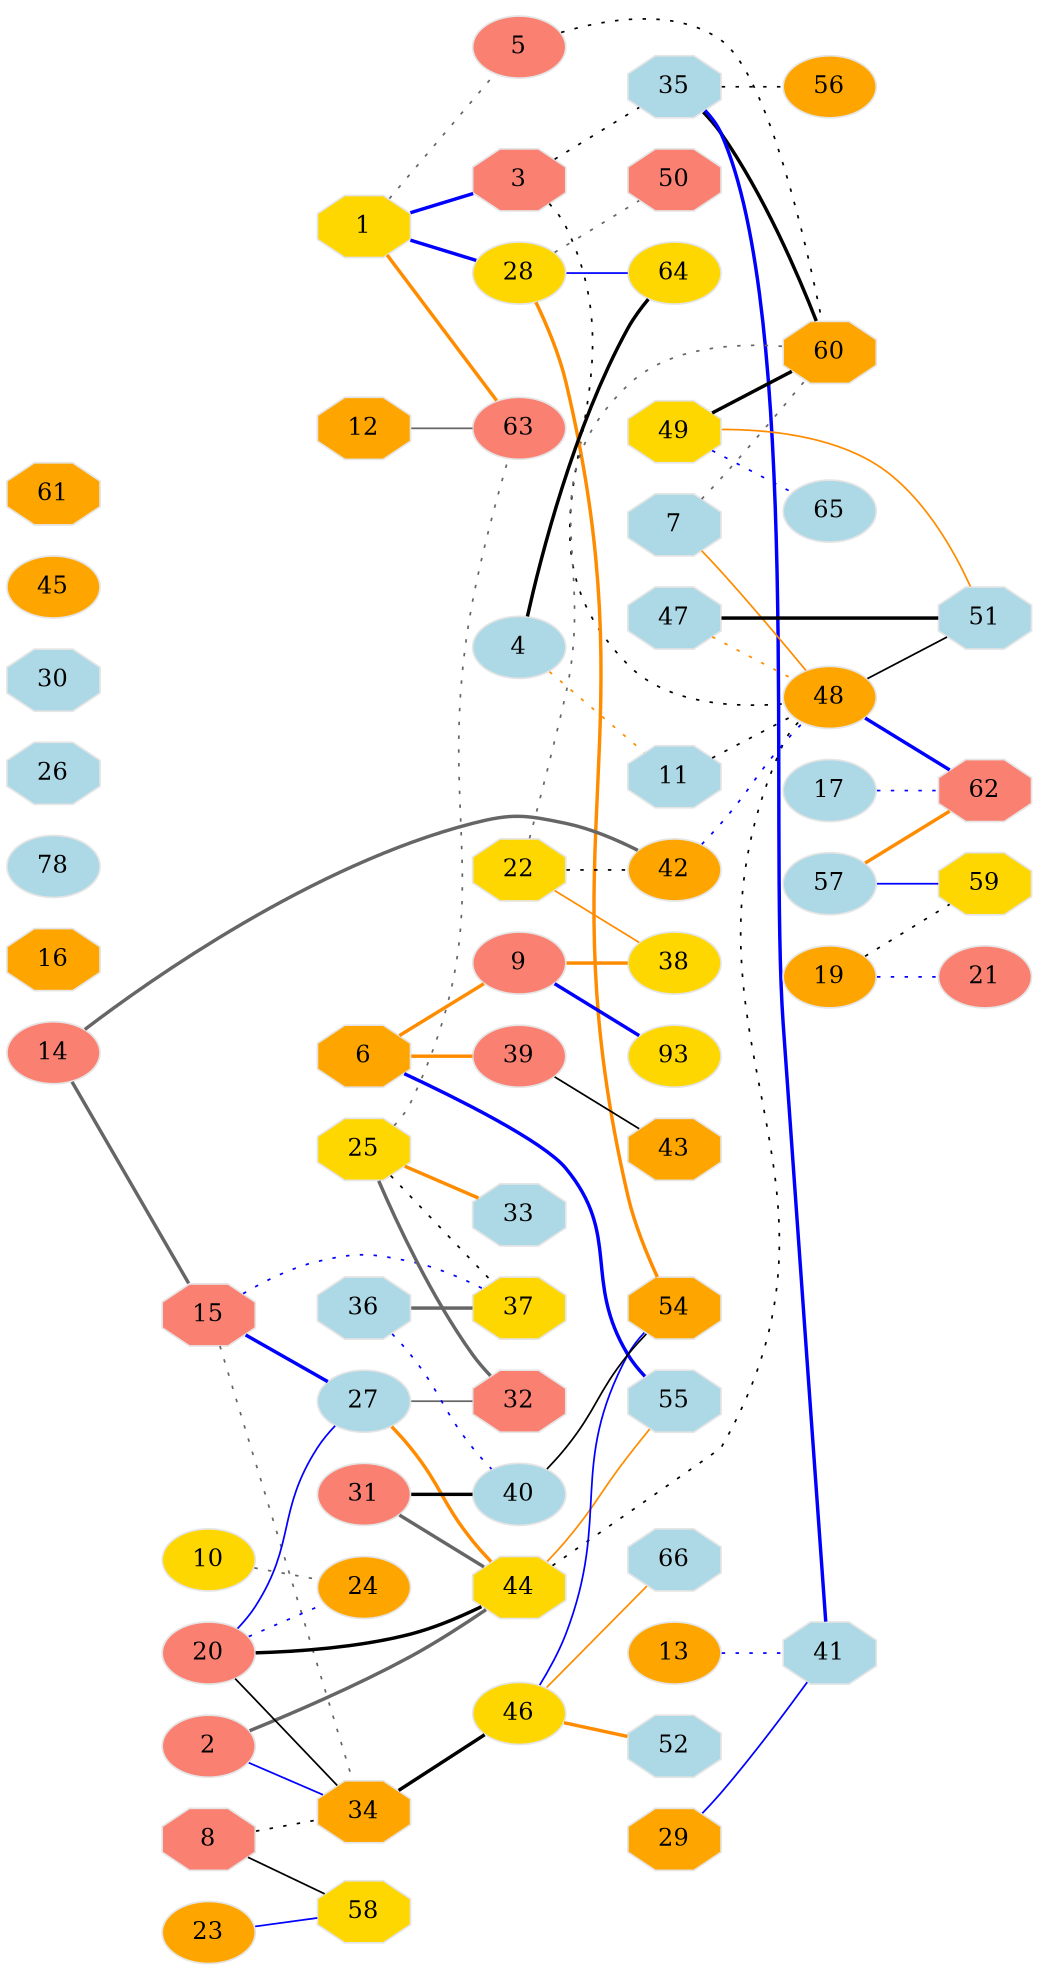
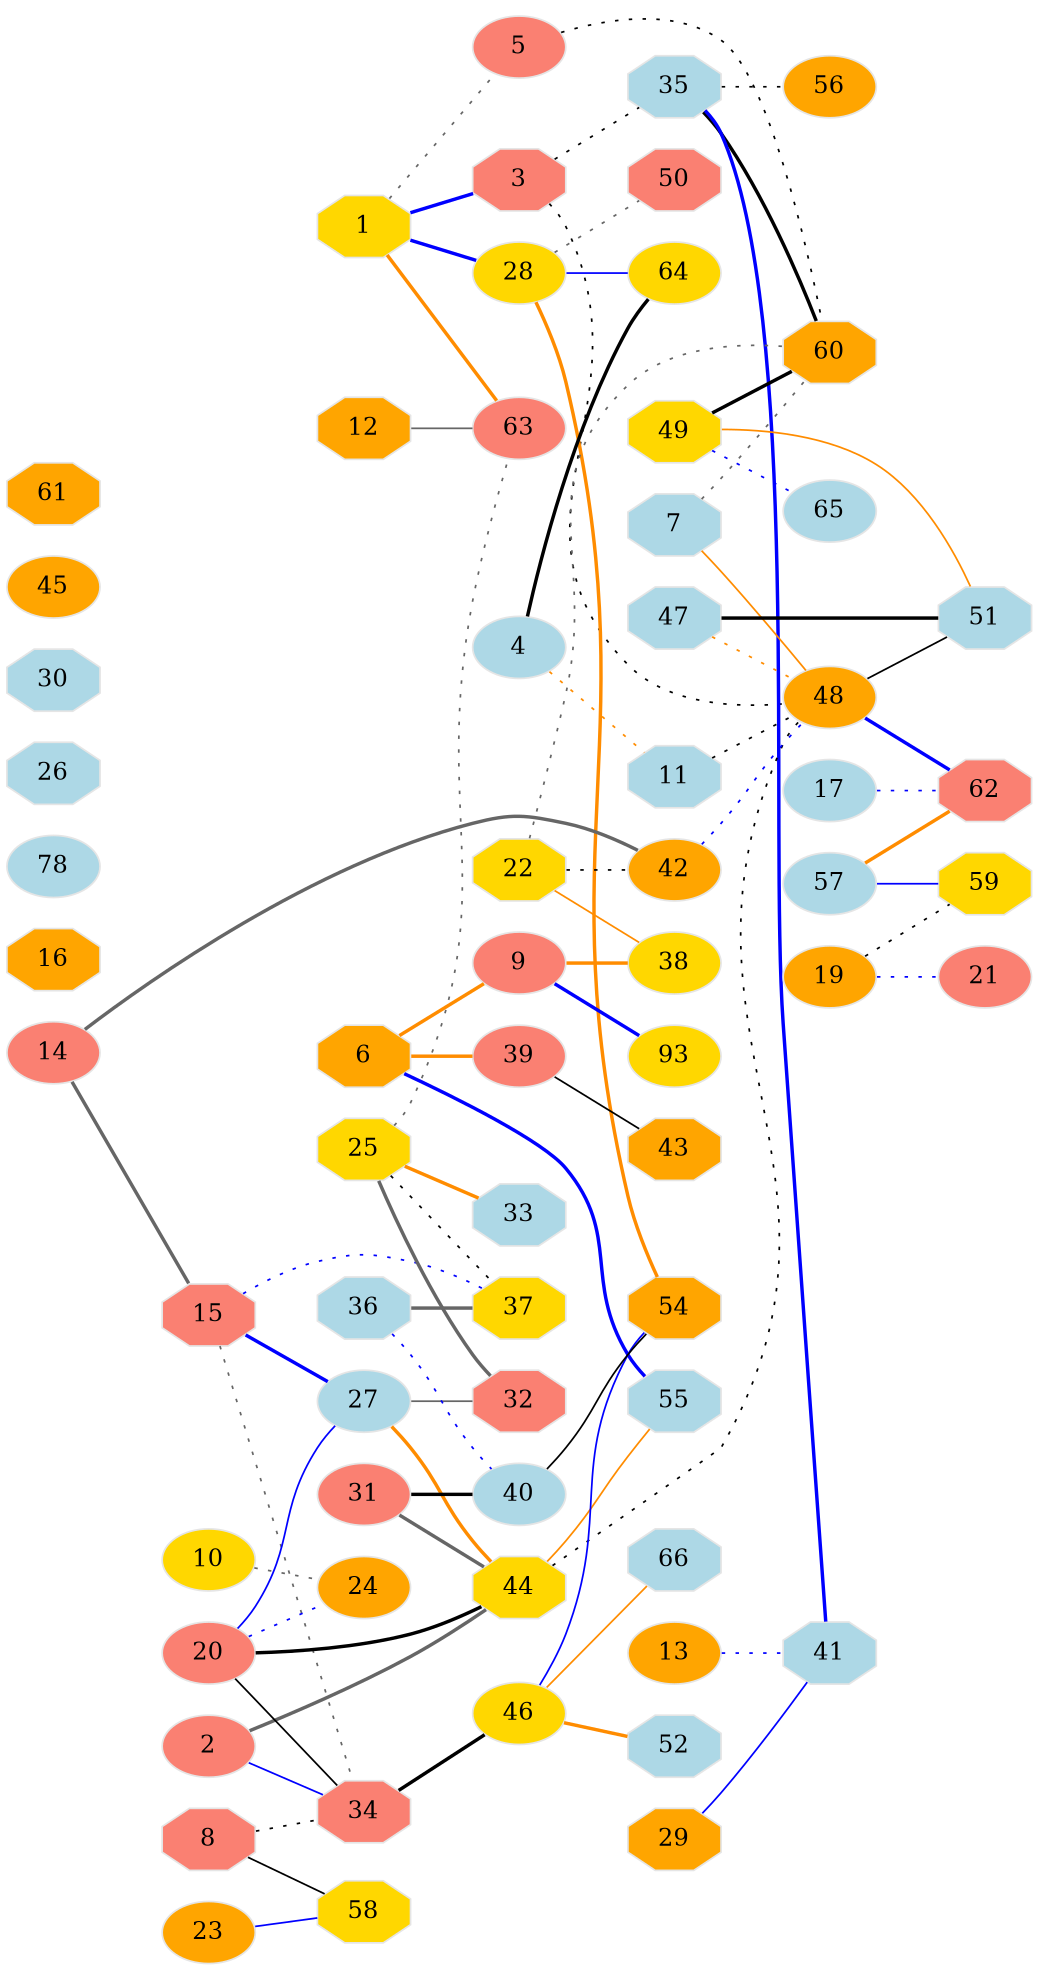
(364, 1812) -> (364, 1812)
